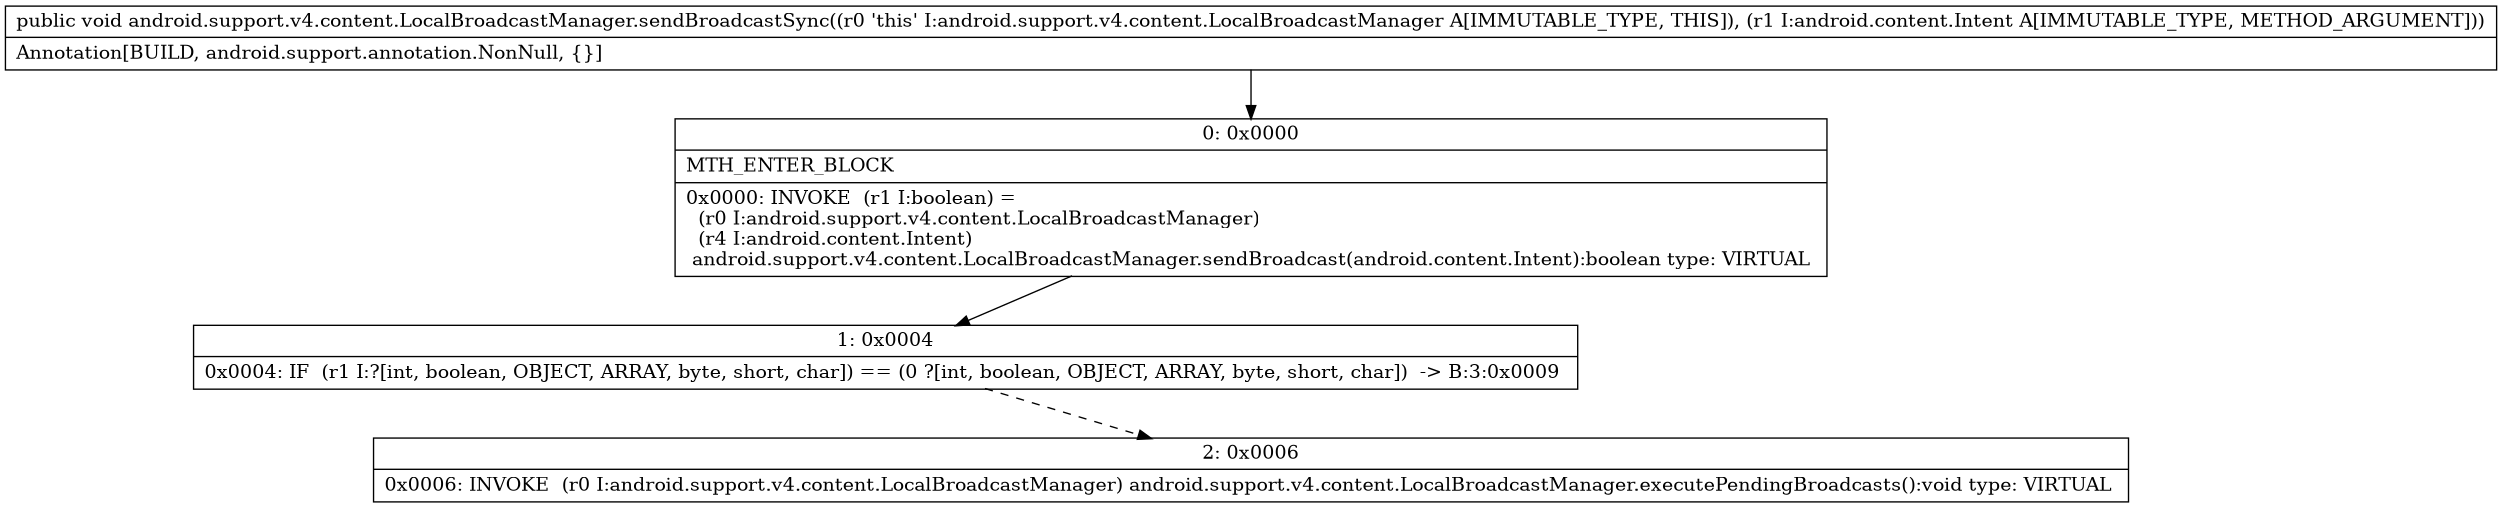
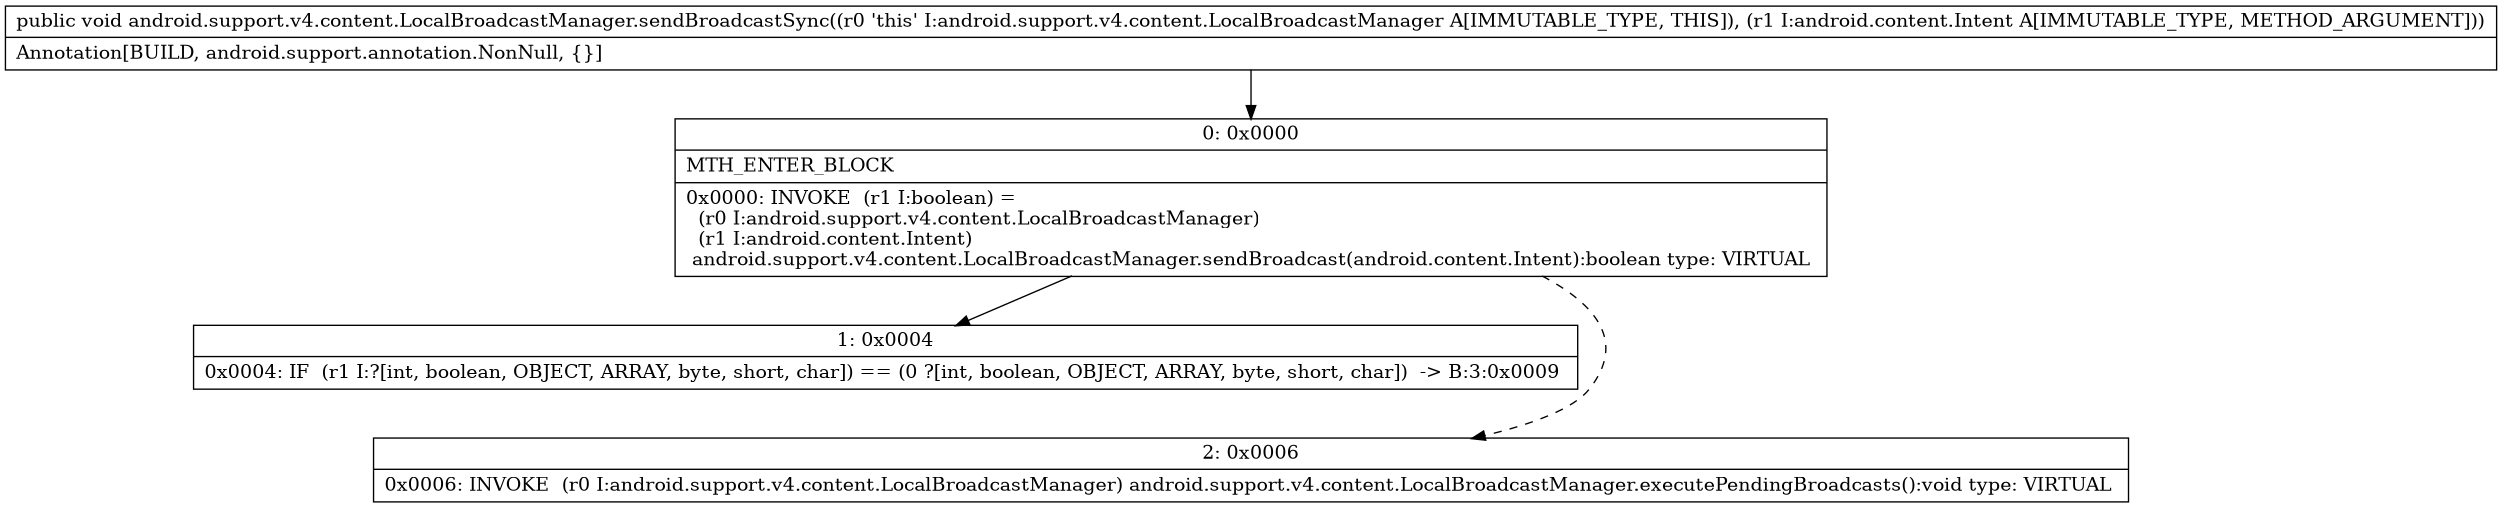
(829, 239) -> (829, 239)
(1062, 412) -> (1597, 376)
